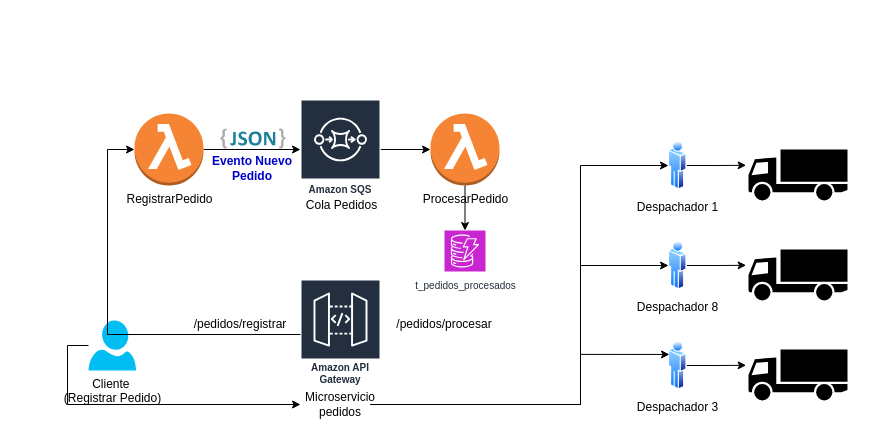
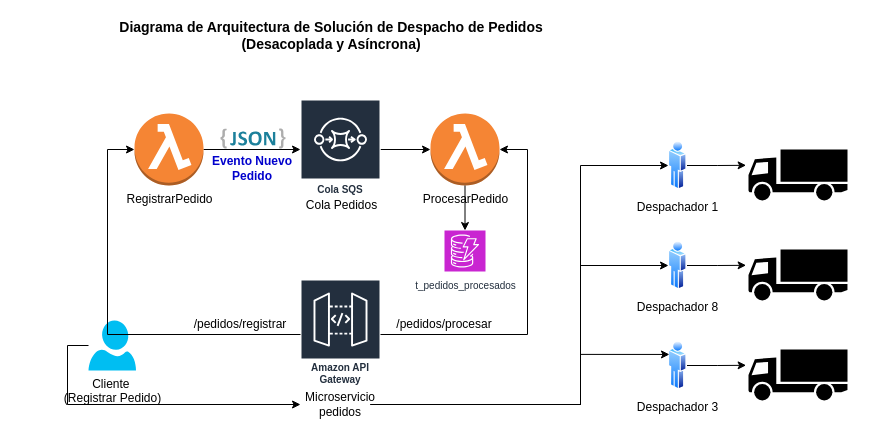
none -> (331, 36)
(341, 190) -> (341, 190)
none -> (528, 306)
